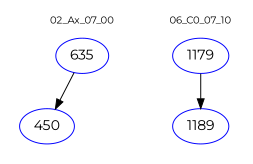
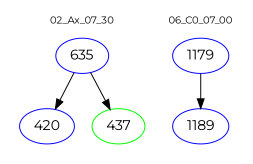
(82, 21) -> (82, 21)
(201, 21) -> (201, 21)
(47, 126) -> (47, 126)
none -> (118, 126)
